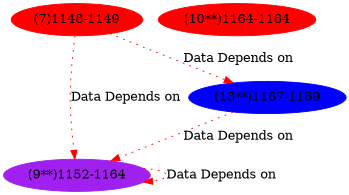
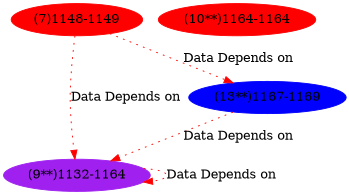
(77, 175) -> (77, 175)
